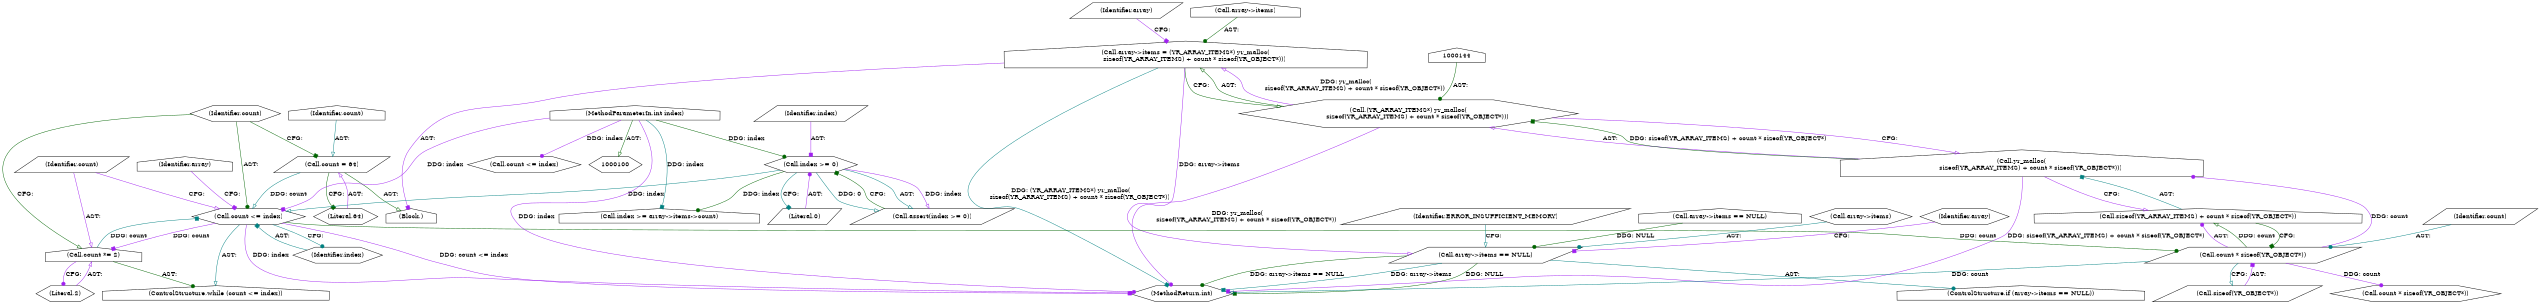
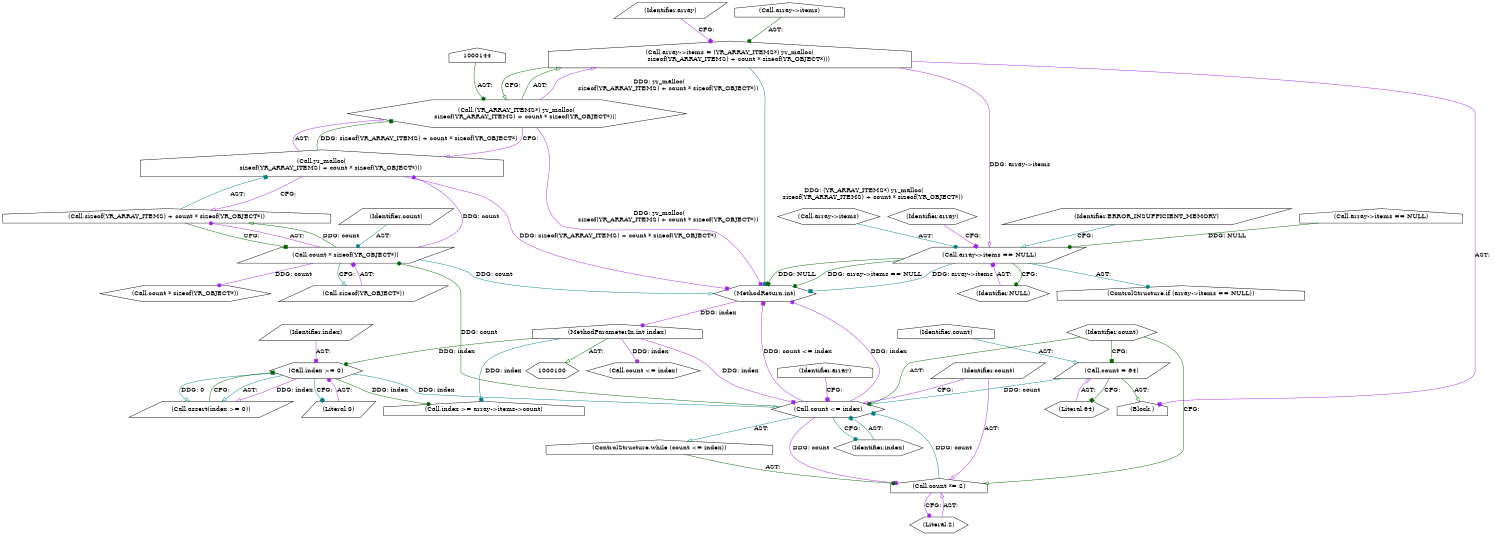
(712, 267) -> (691, 313)
(152, 274) -> (787, 473)
none -> (1003, 294)
